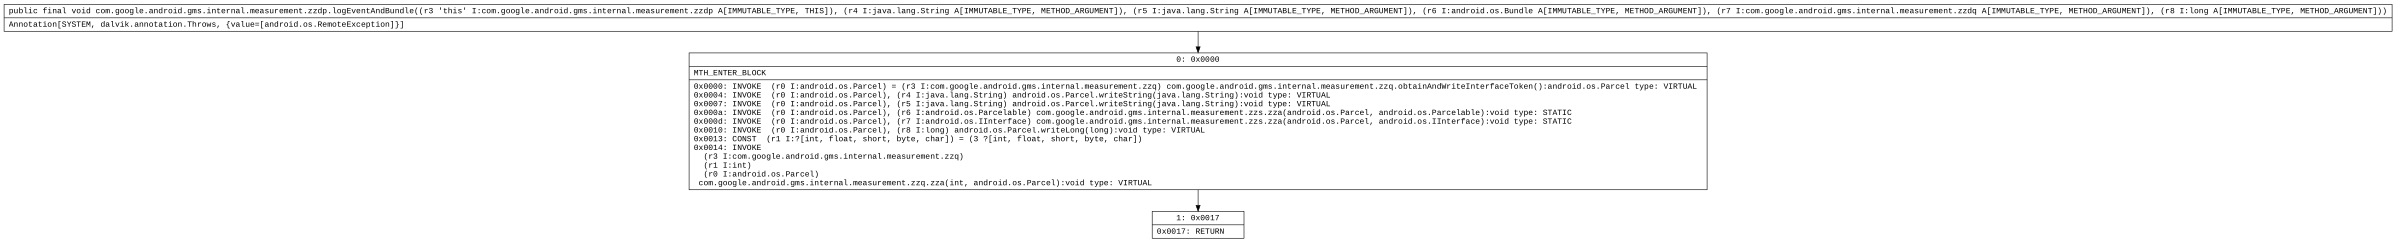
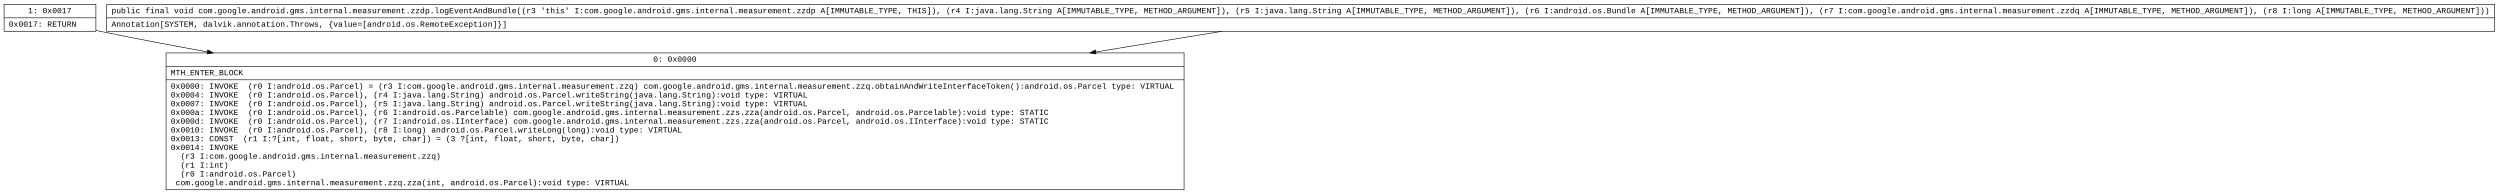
(1198, 198) -> (152, 42)
